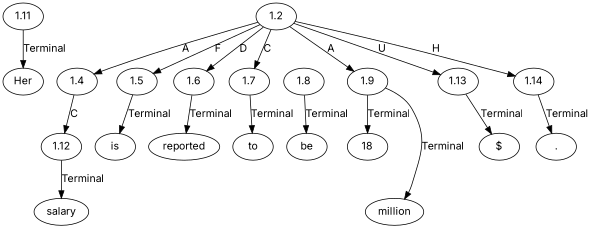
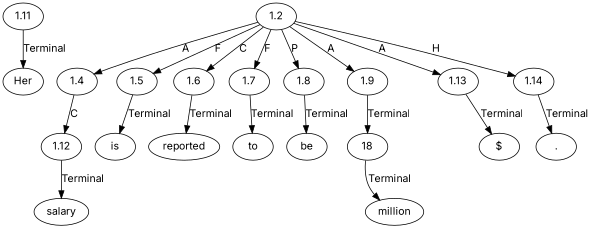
none -> (289, 45)
(243, 49) -> (243, 49)
(268, 49) -> (268, 49)
(382, 49) -> (382, 49)
(421, 134) -> (366, 178)
